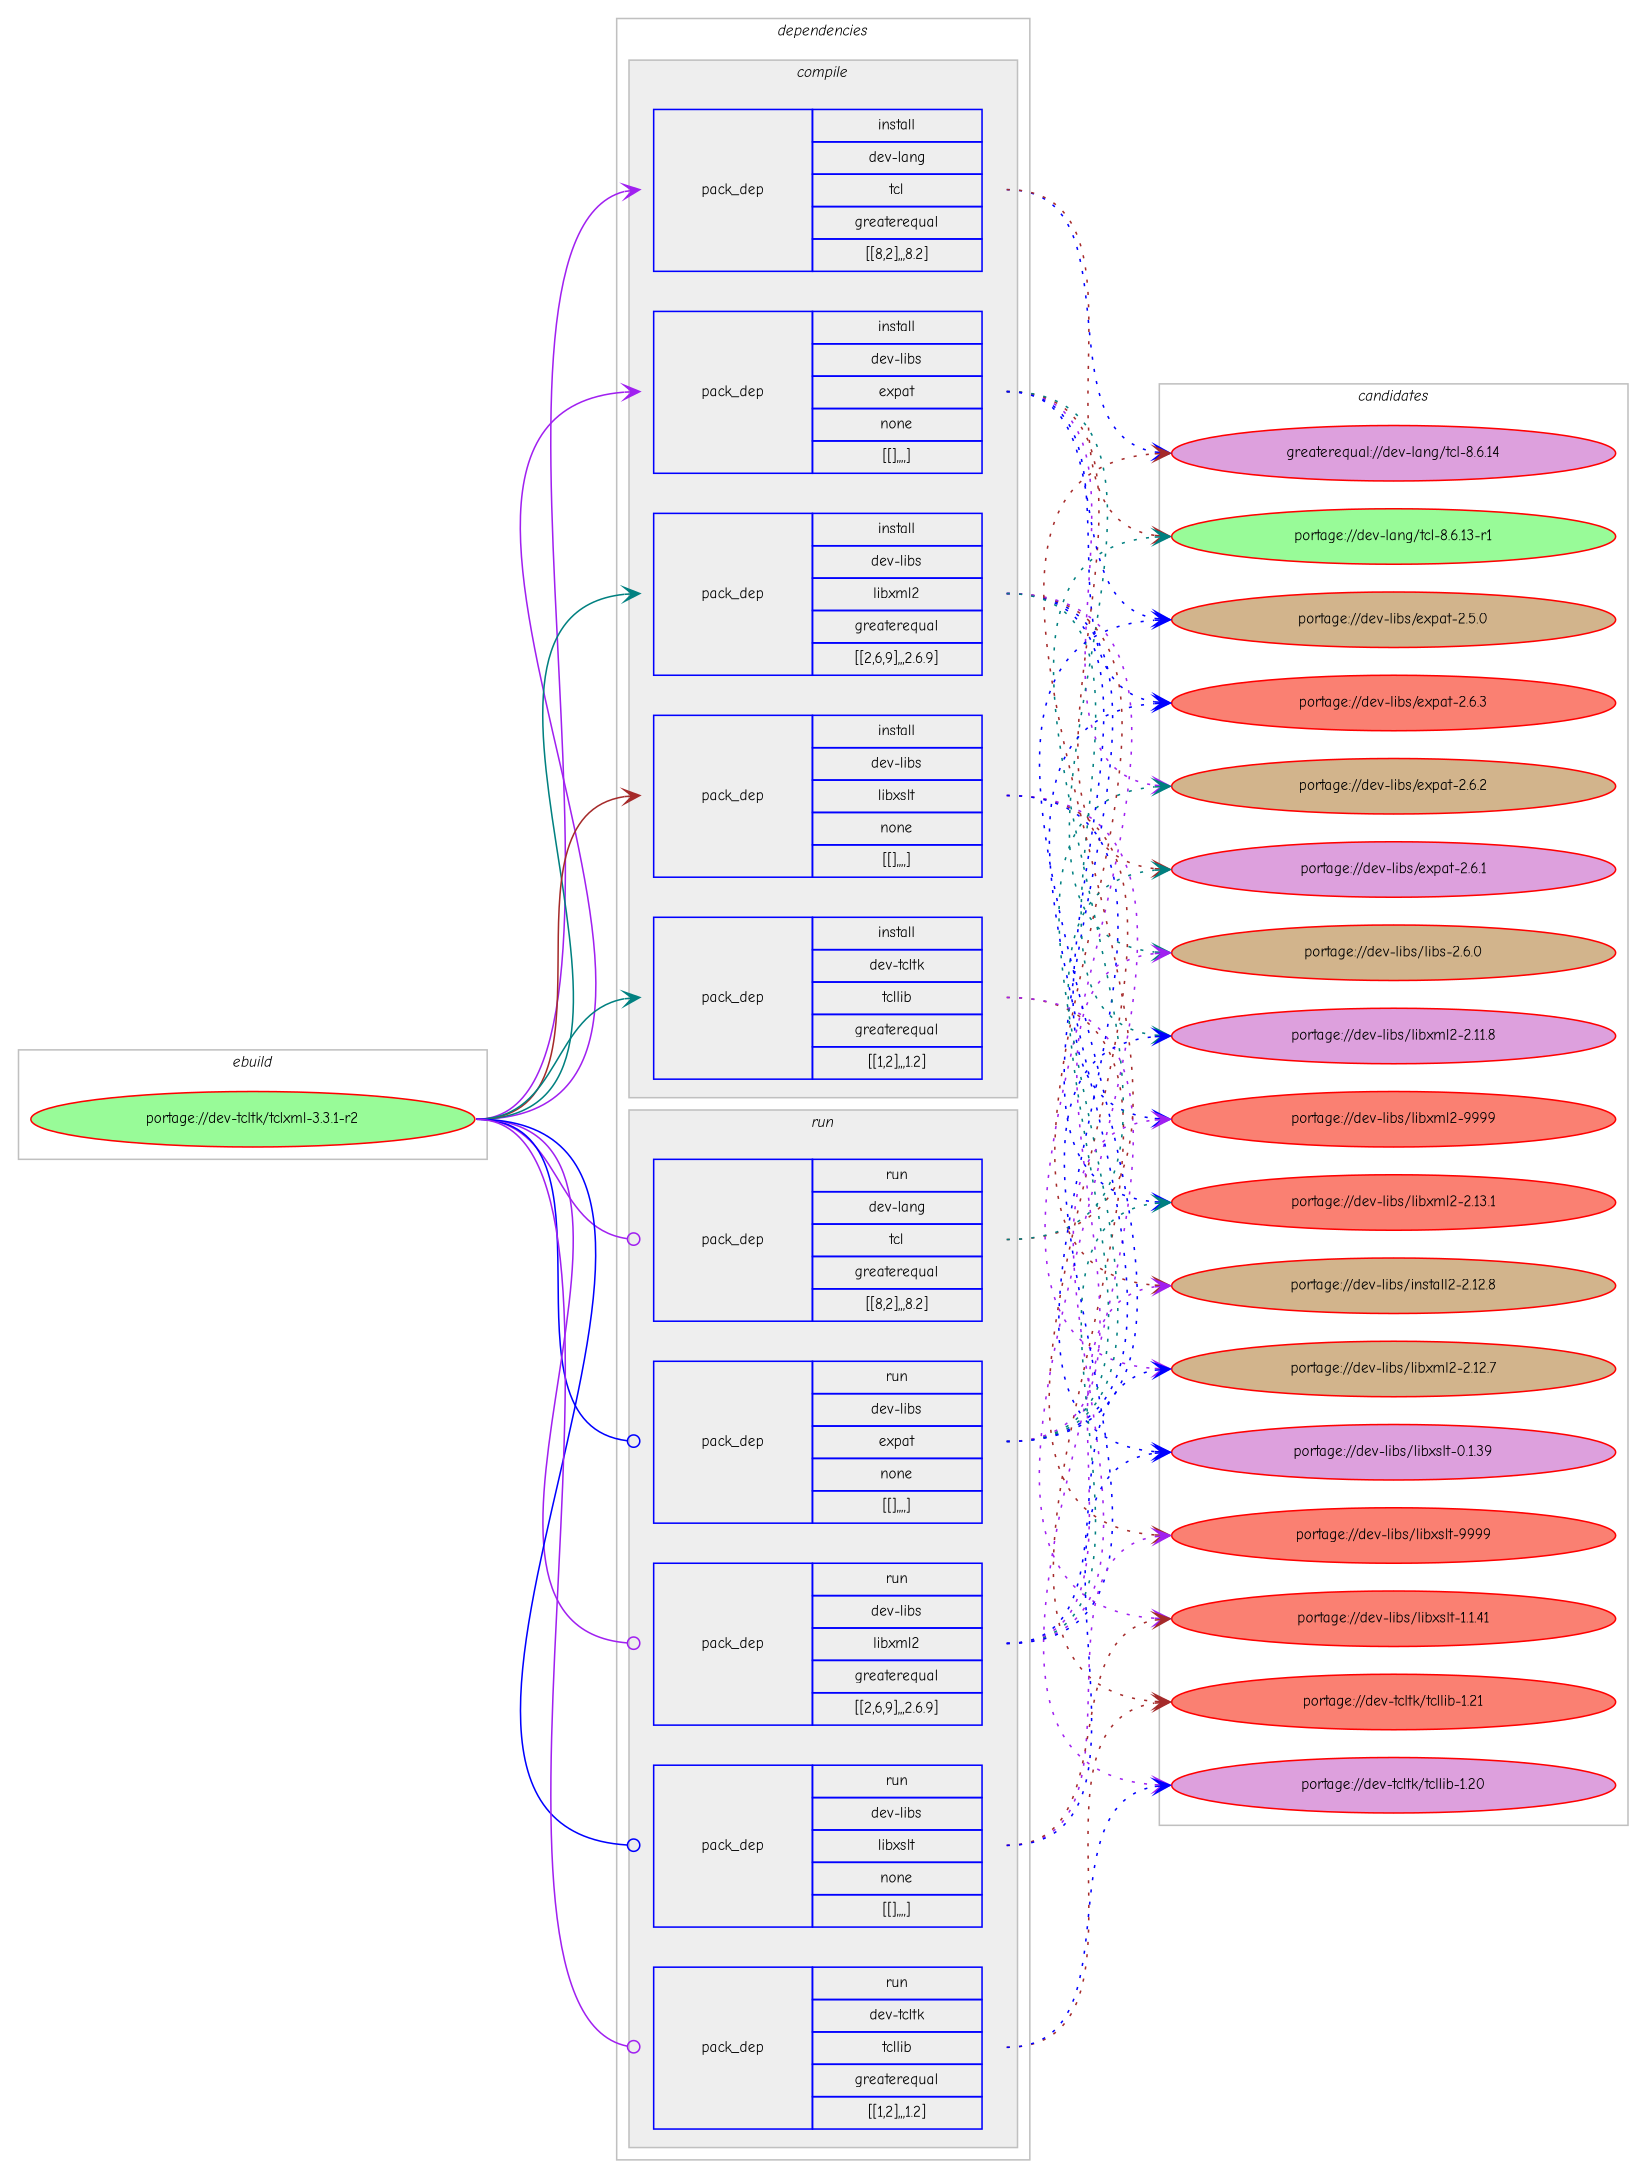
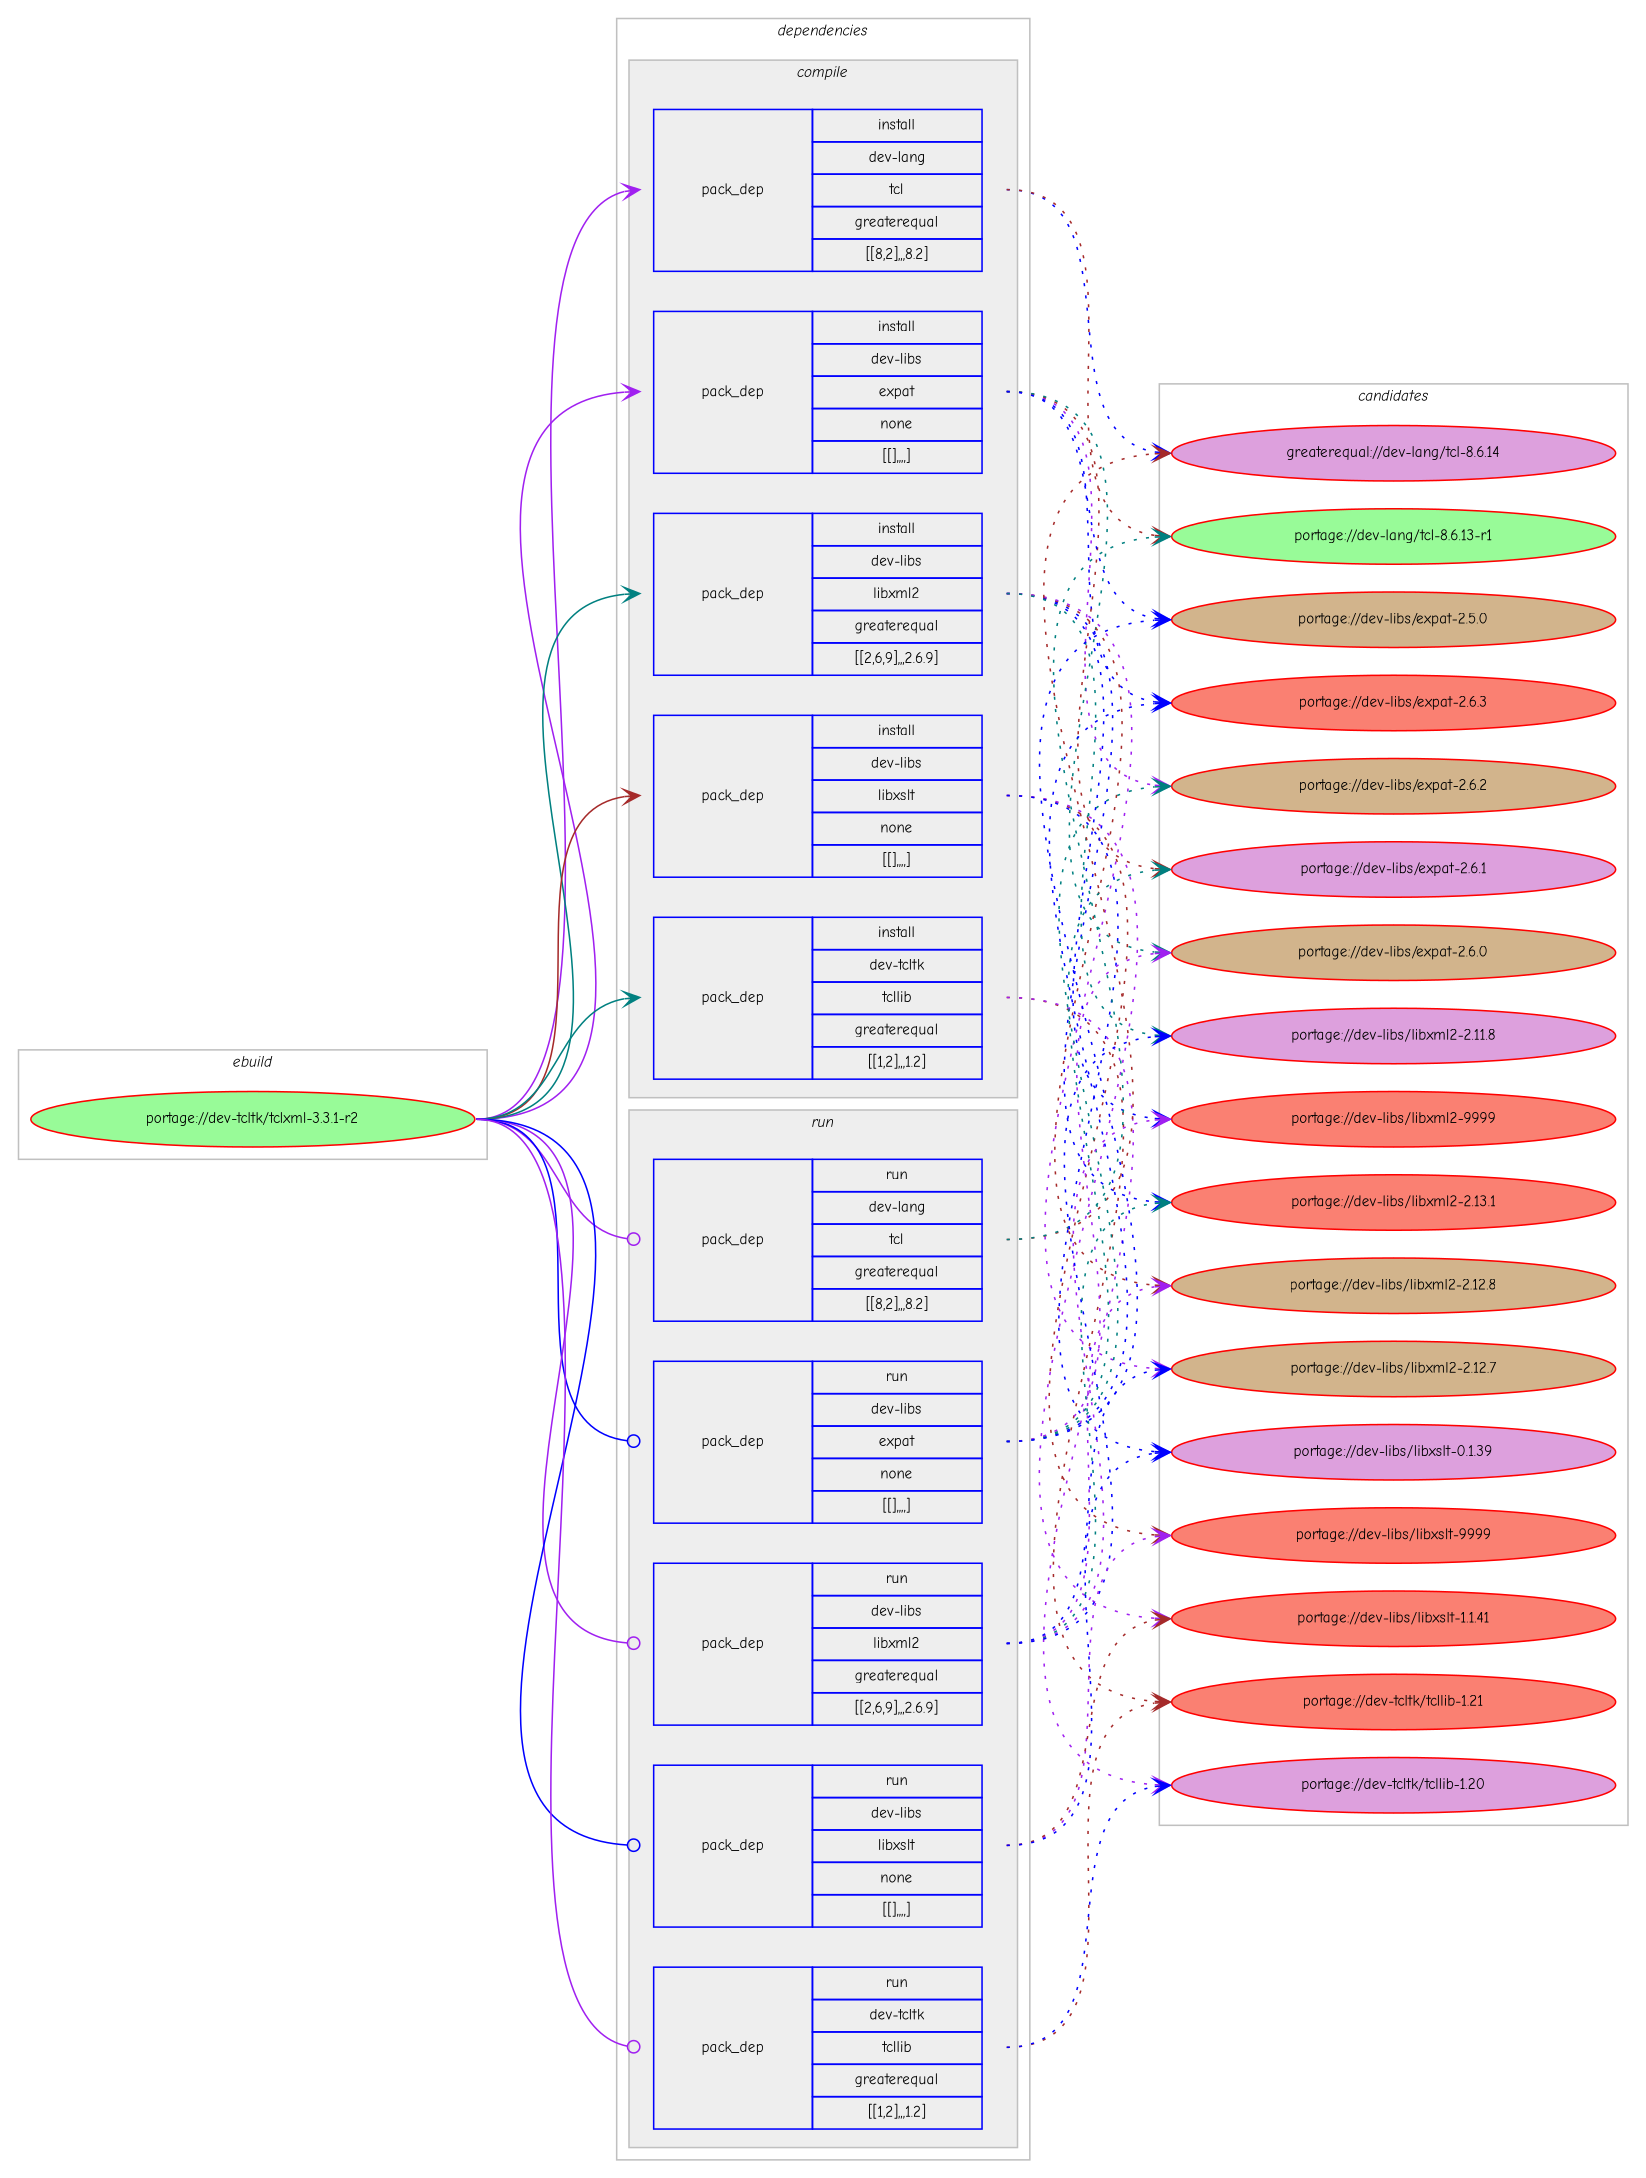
(1394, 953) -> (1394, 953)
(1394, 1286) -> (1394, 1286)
